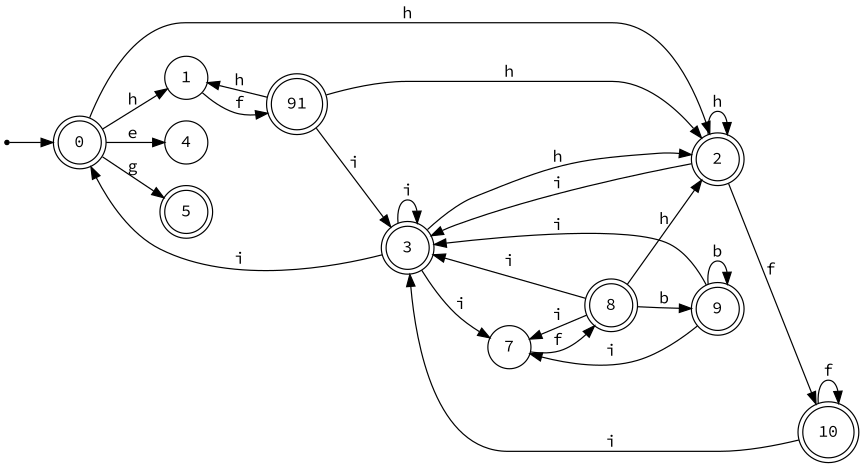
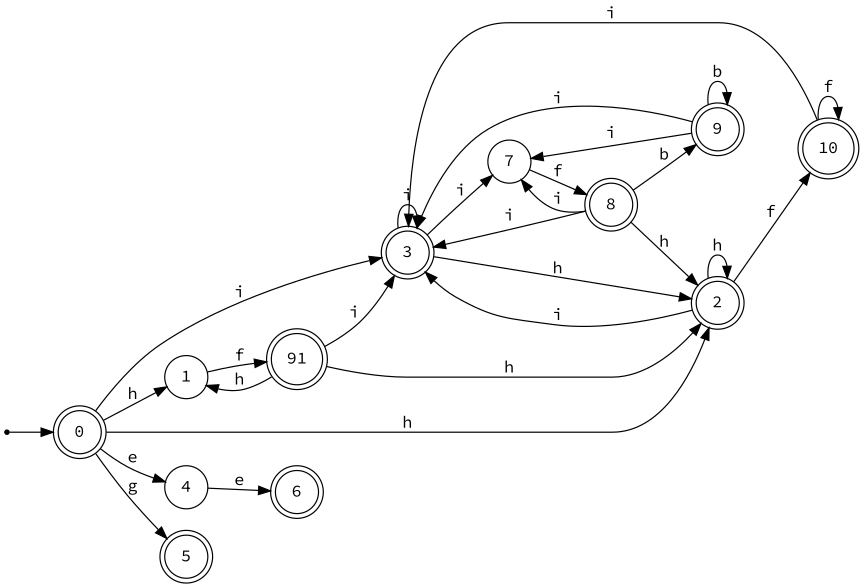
(222, 267) -> (219, 312)
none -> (297, 492)
